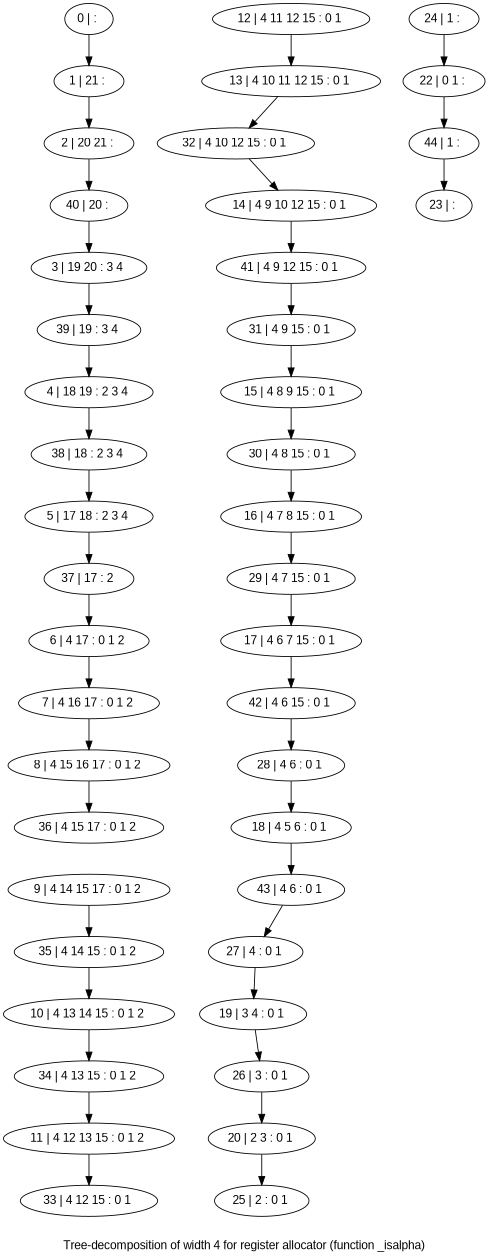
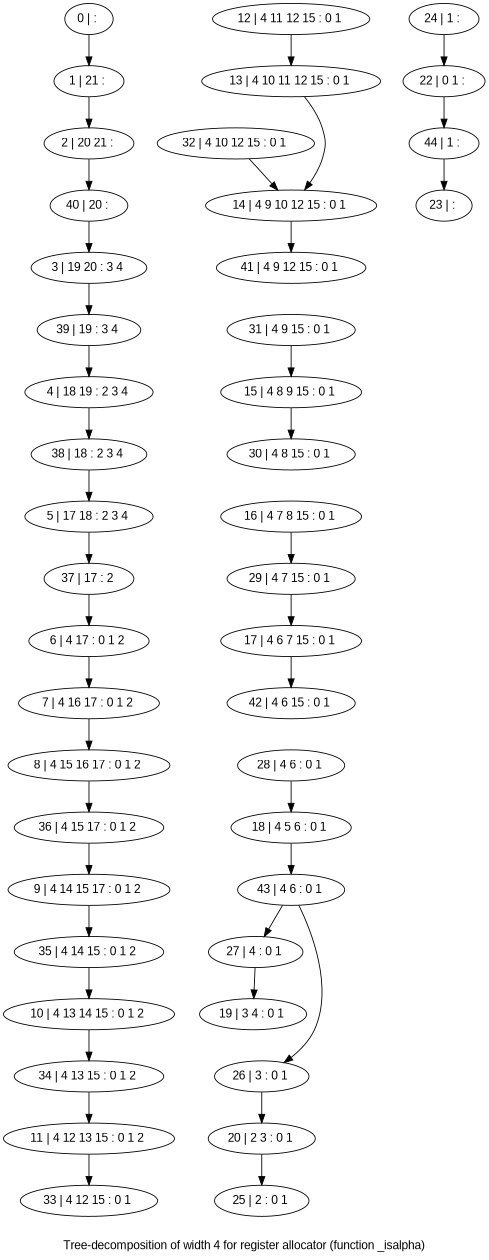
(266, 109) -> (325, 139)
(291, 295) -> none
(291, 481) -> none
(291, 730) -> none
none -> (89, 854)
(257, 1041) -> (322, 984)
